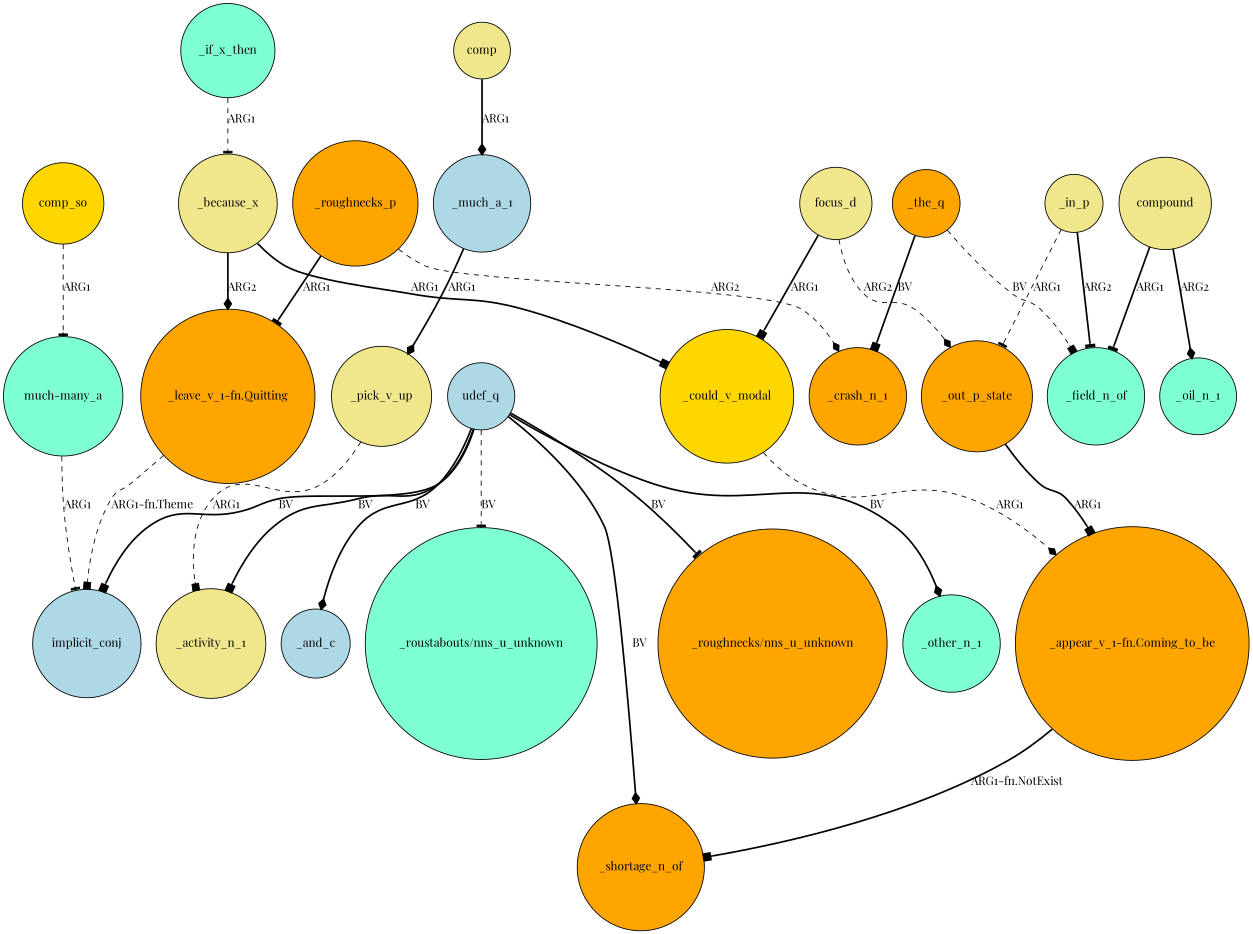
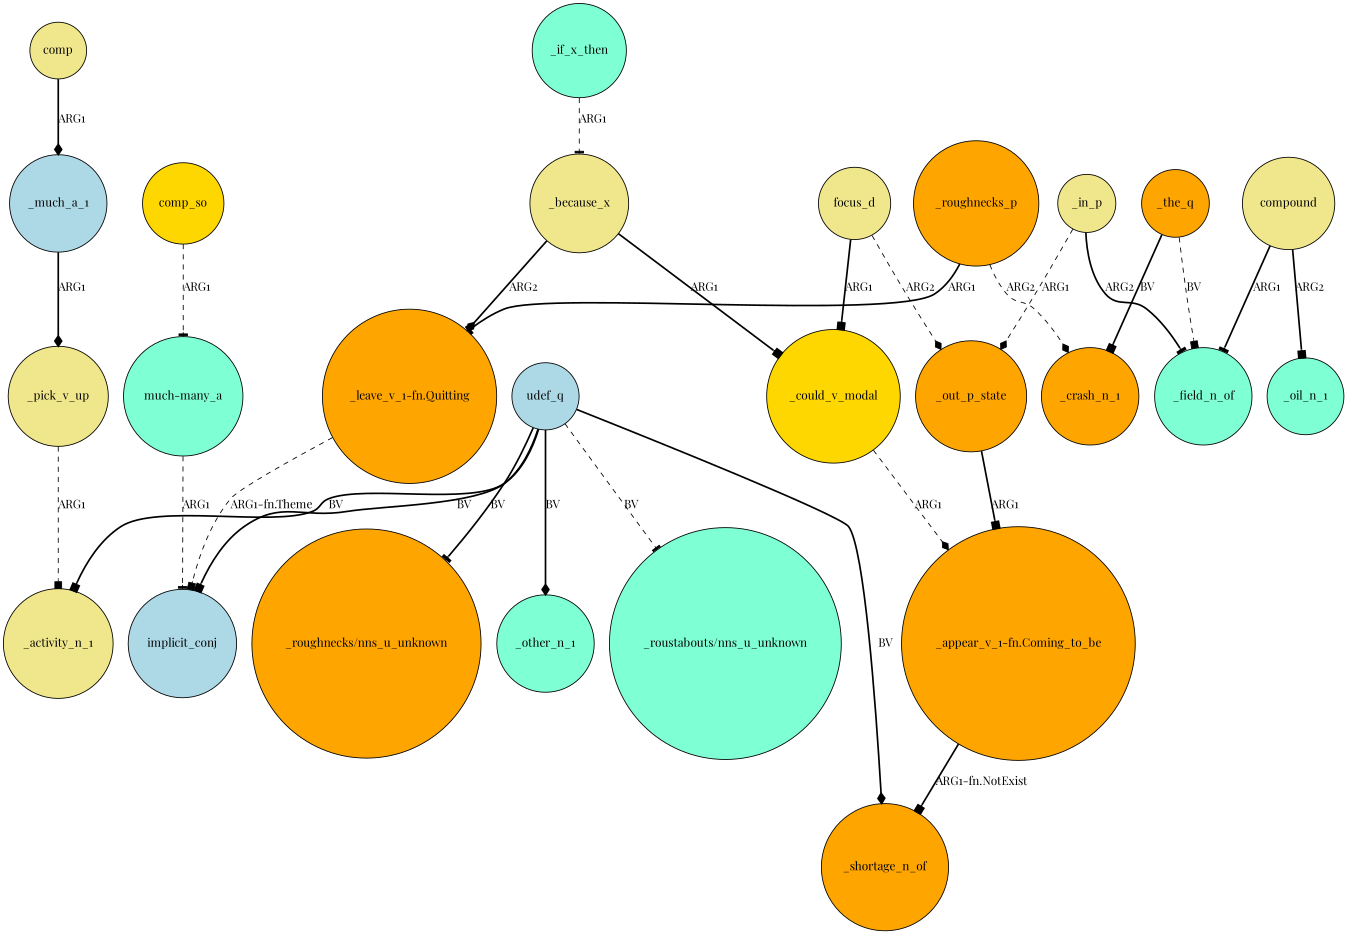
(1032, 286) -> (1040, 285)
(1182, 299) -> (1297, 299)
(316, 644) -> none
